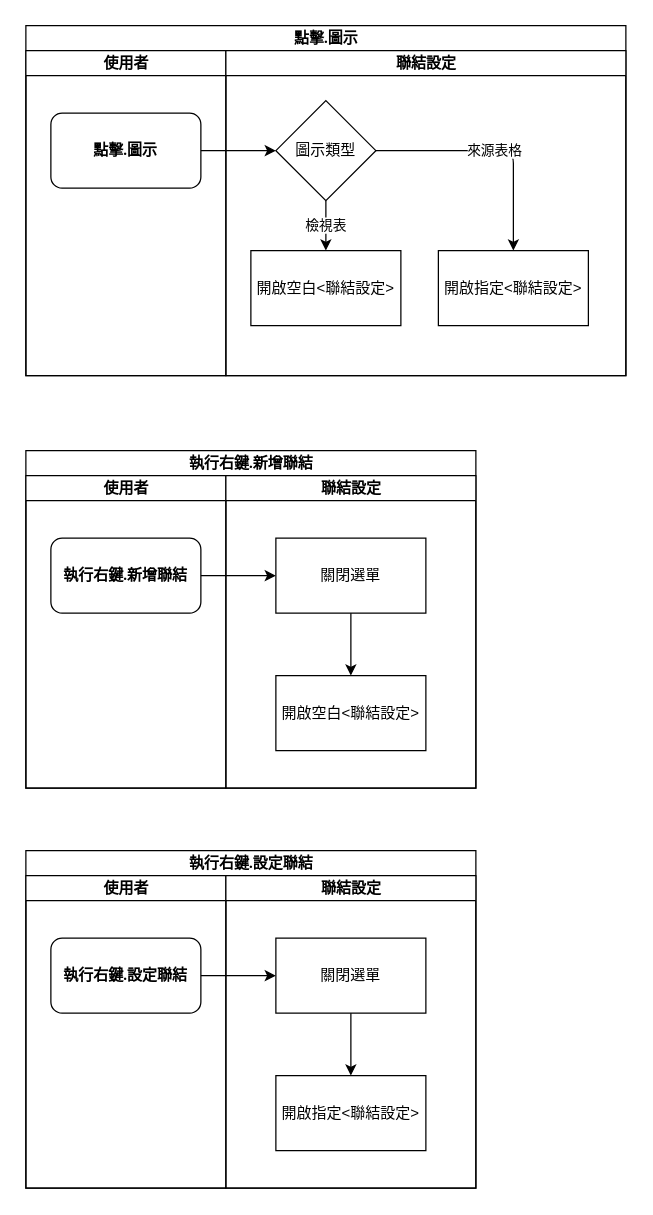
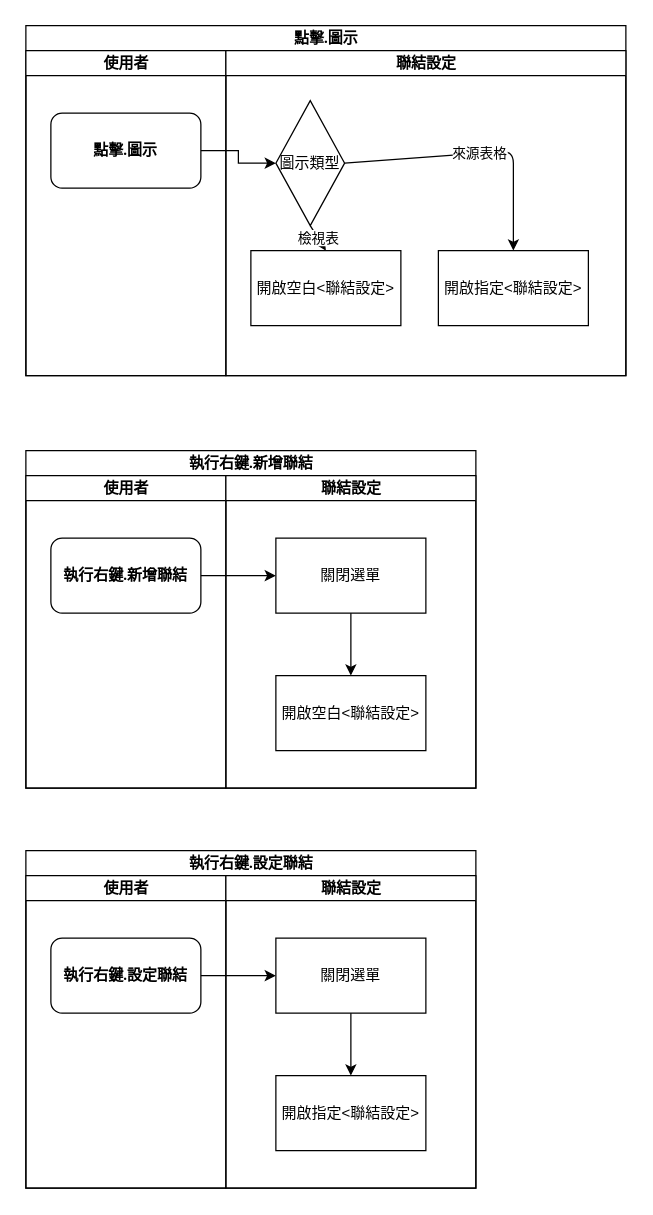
(326, 151) -> (310, 163)
